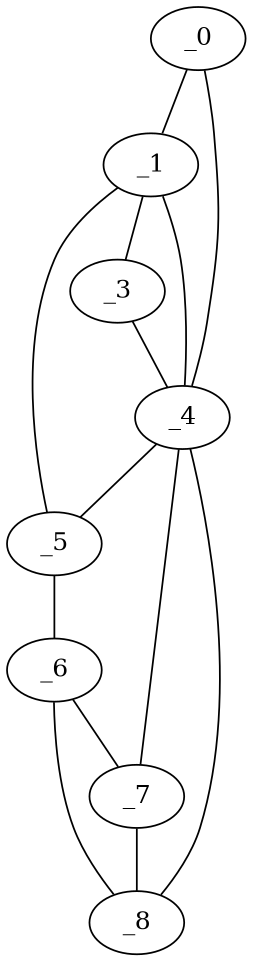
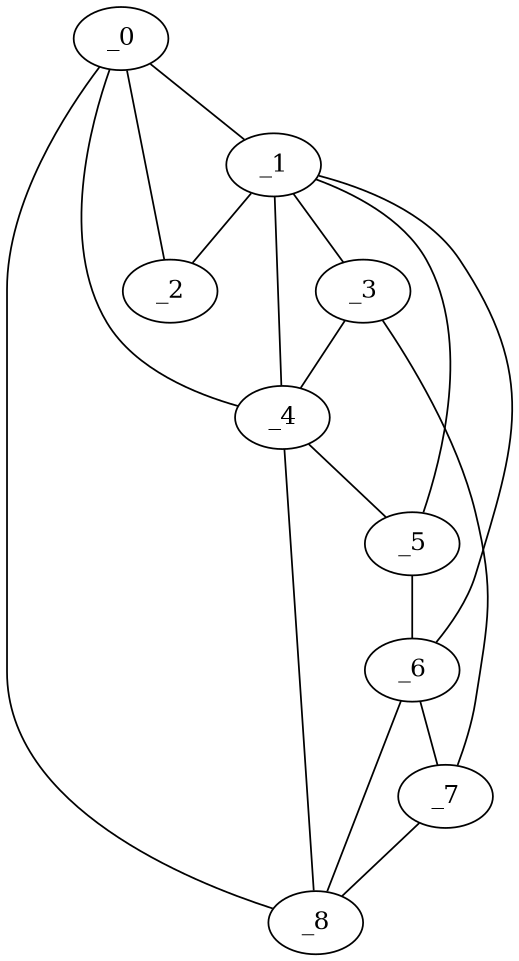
none -> (170, 291)
none -> (508, 370)
none -> (7, 547)
(160, 607) -> (477, 522)
